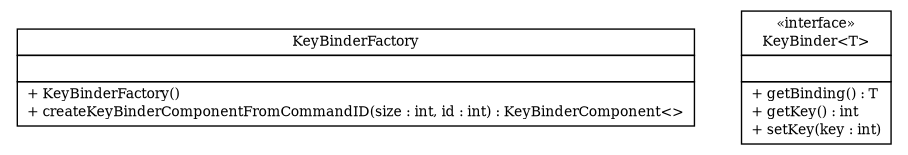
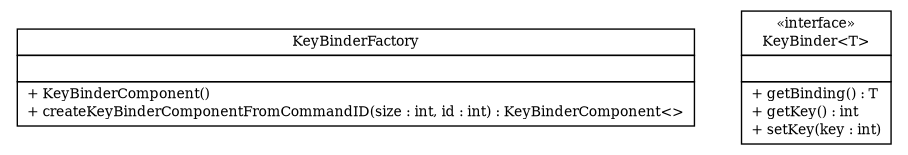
(104, 94) -> (119, 94)
